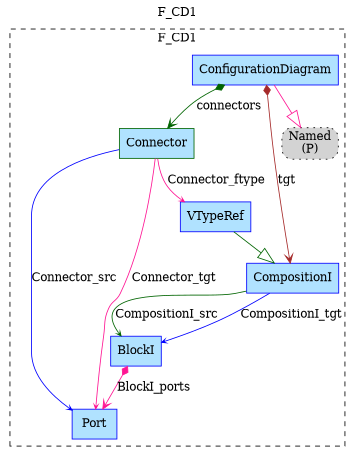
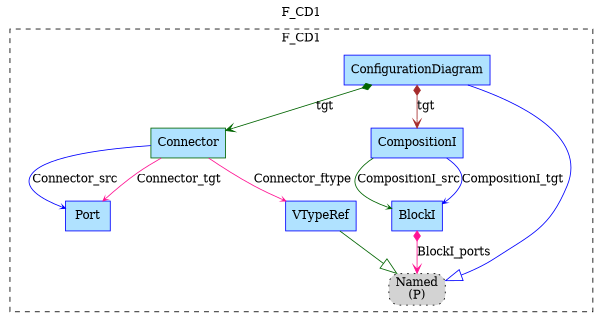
(283, 99) -> (569, 178)
(229, 107) -> (325, 107)
(247, 242) -> (362, 247)
(115, 389) -> (417, 253)
